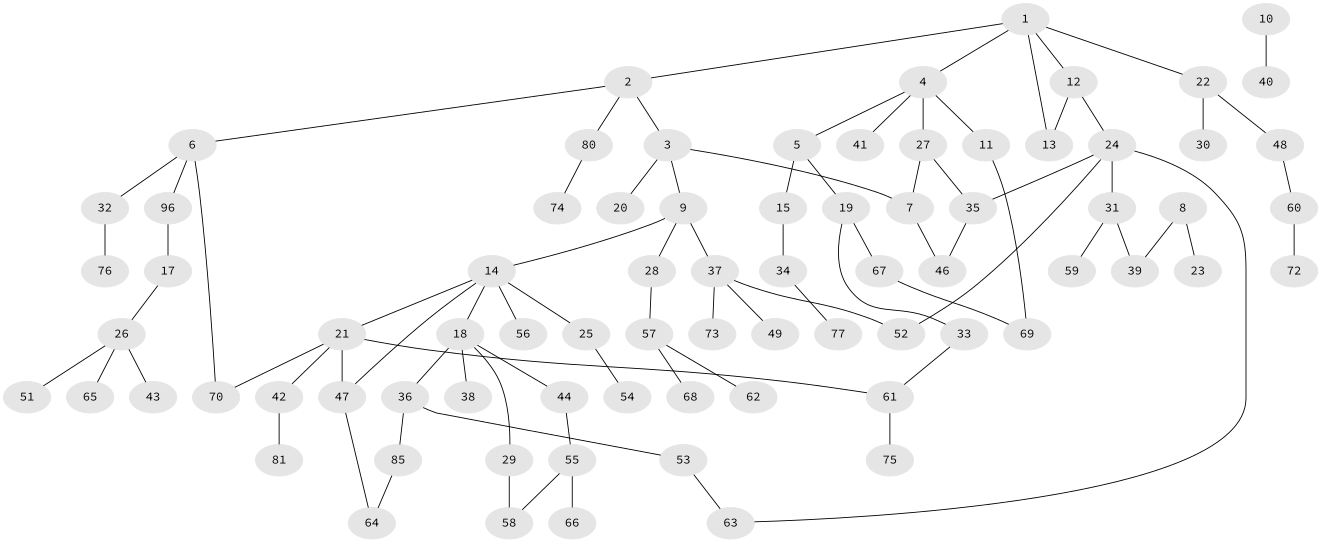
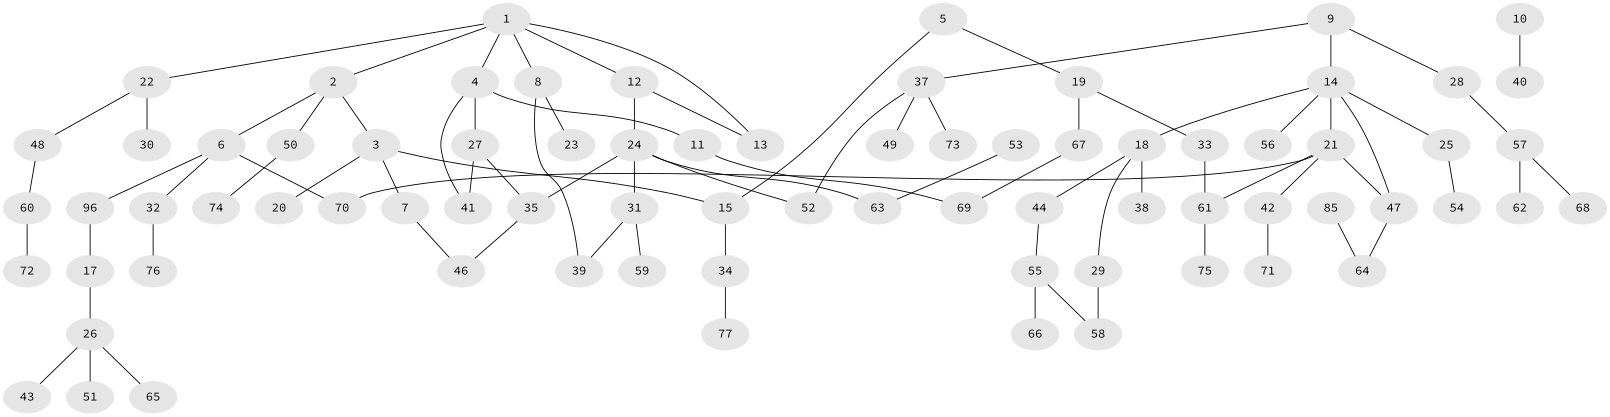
none -> (522, 51)
(860, 114) -> none
(589, 145) -> (290, 145)
(676, 177) -> (513, 172)
(917, 177) -> (472, 173)
(405, 397) -> none
(279, 460) -> (1268, 271)
